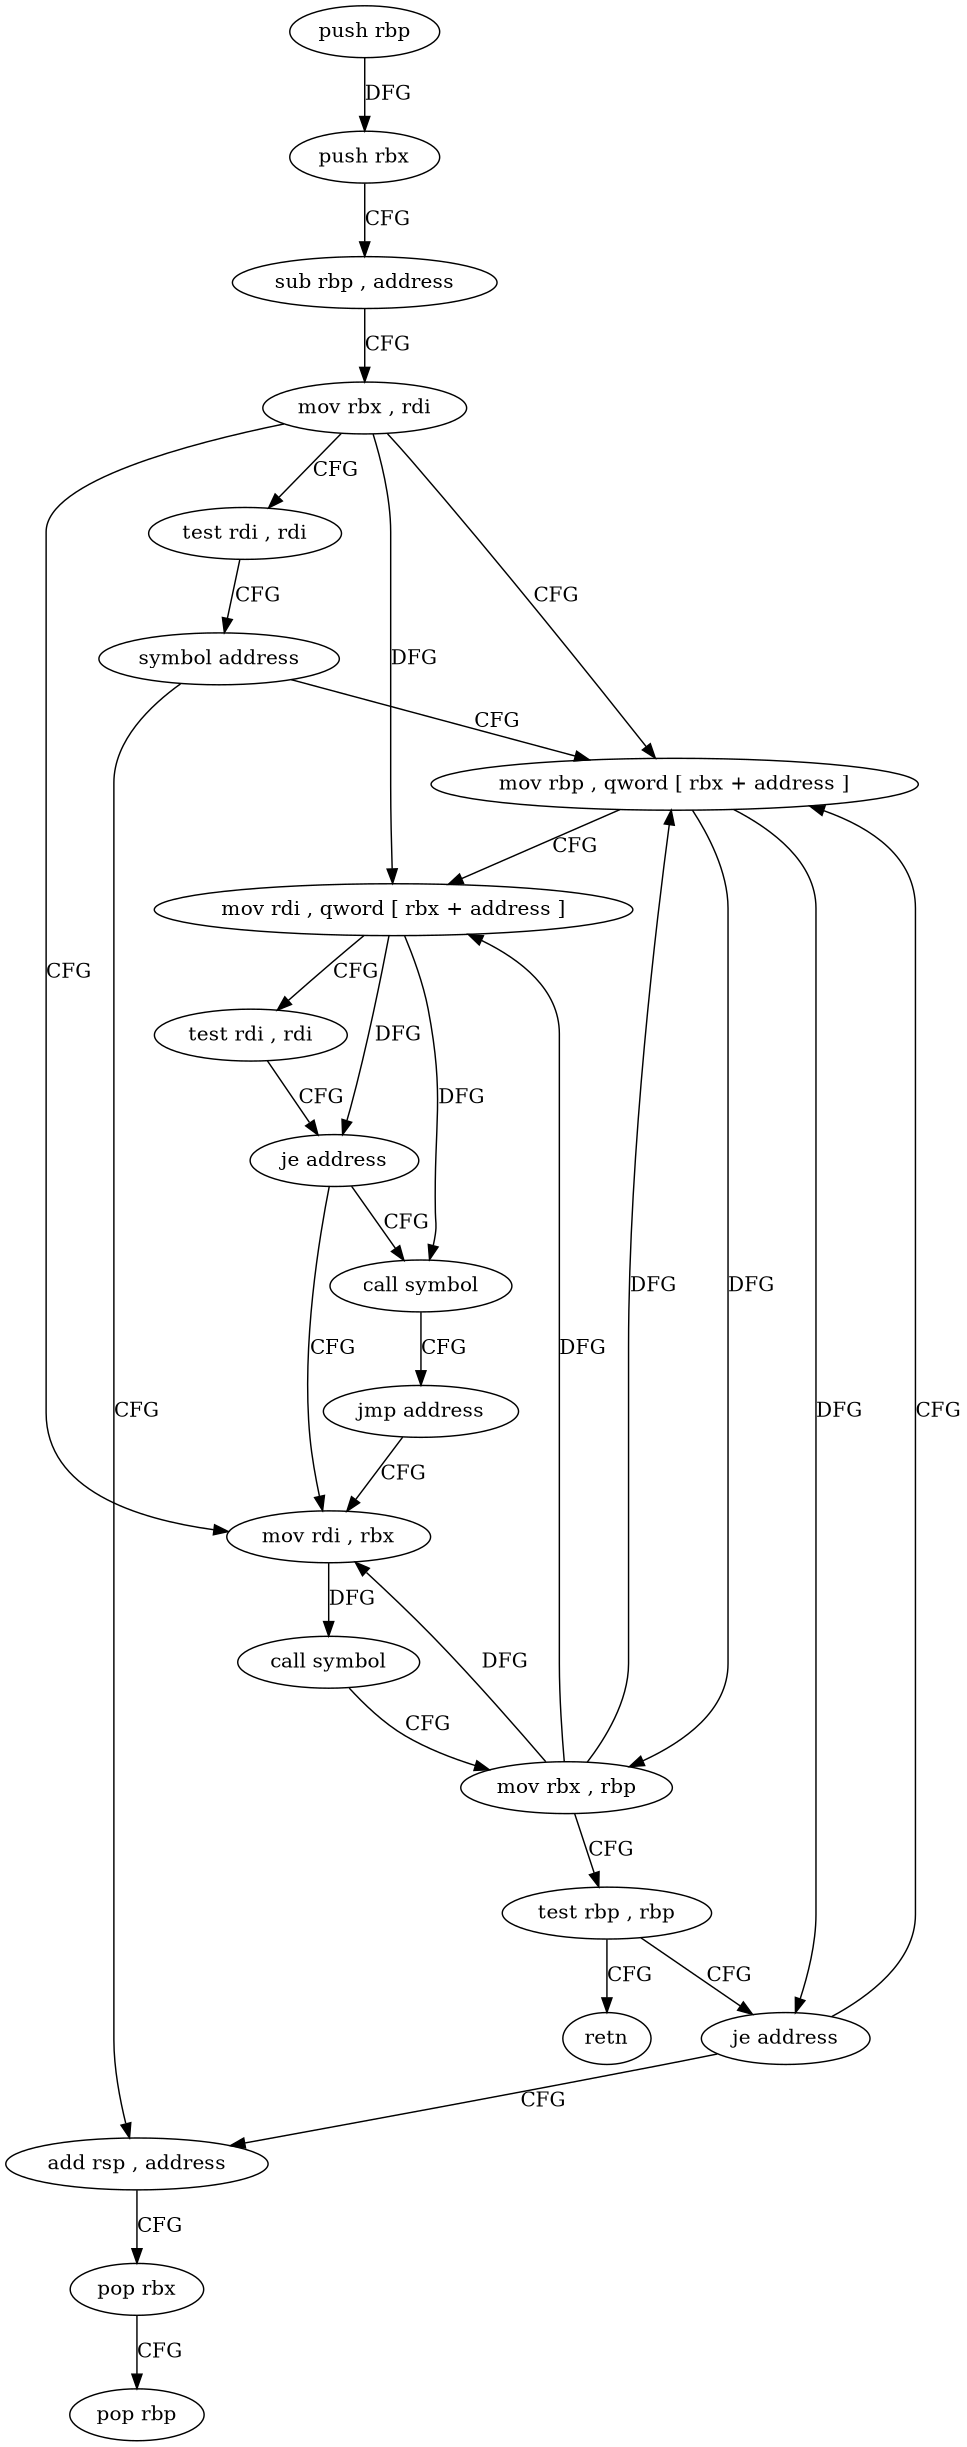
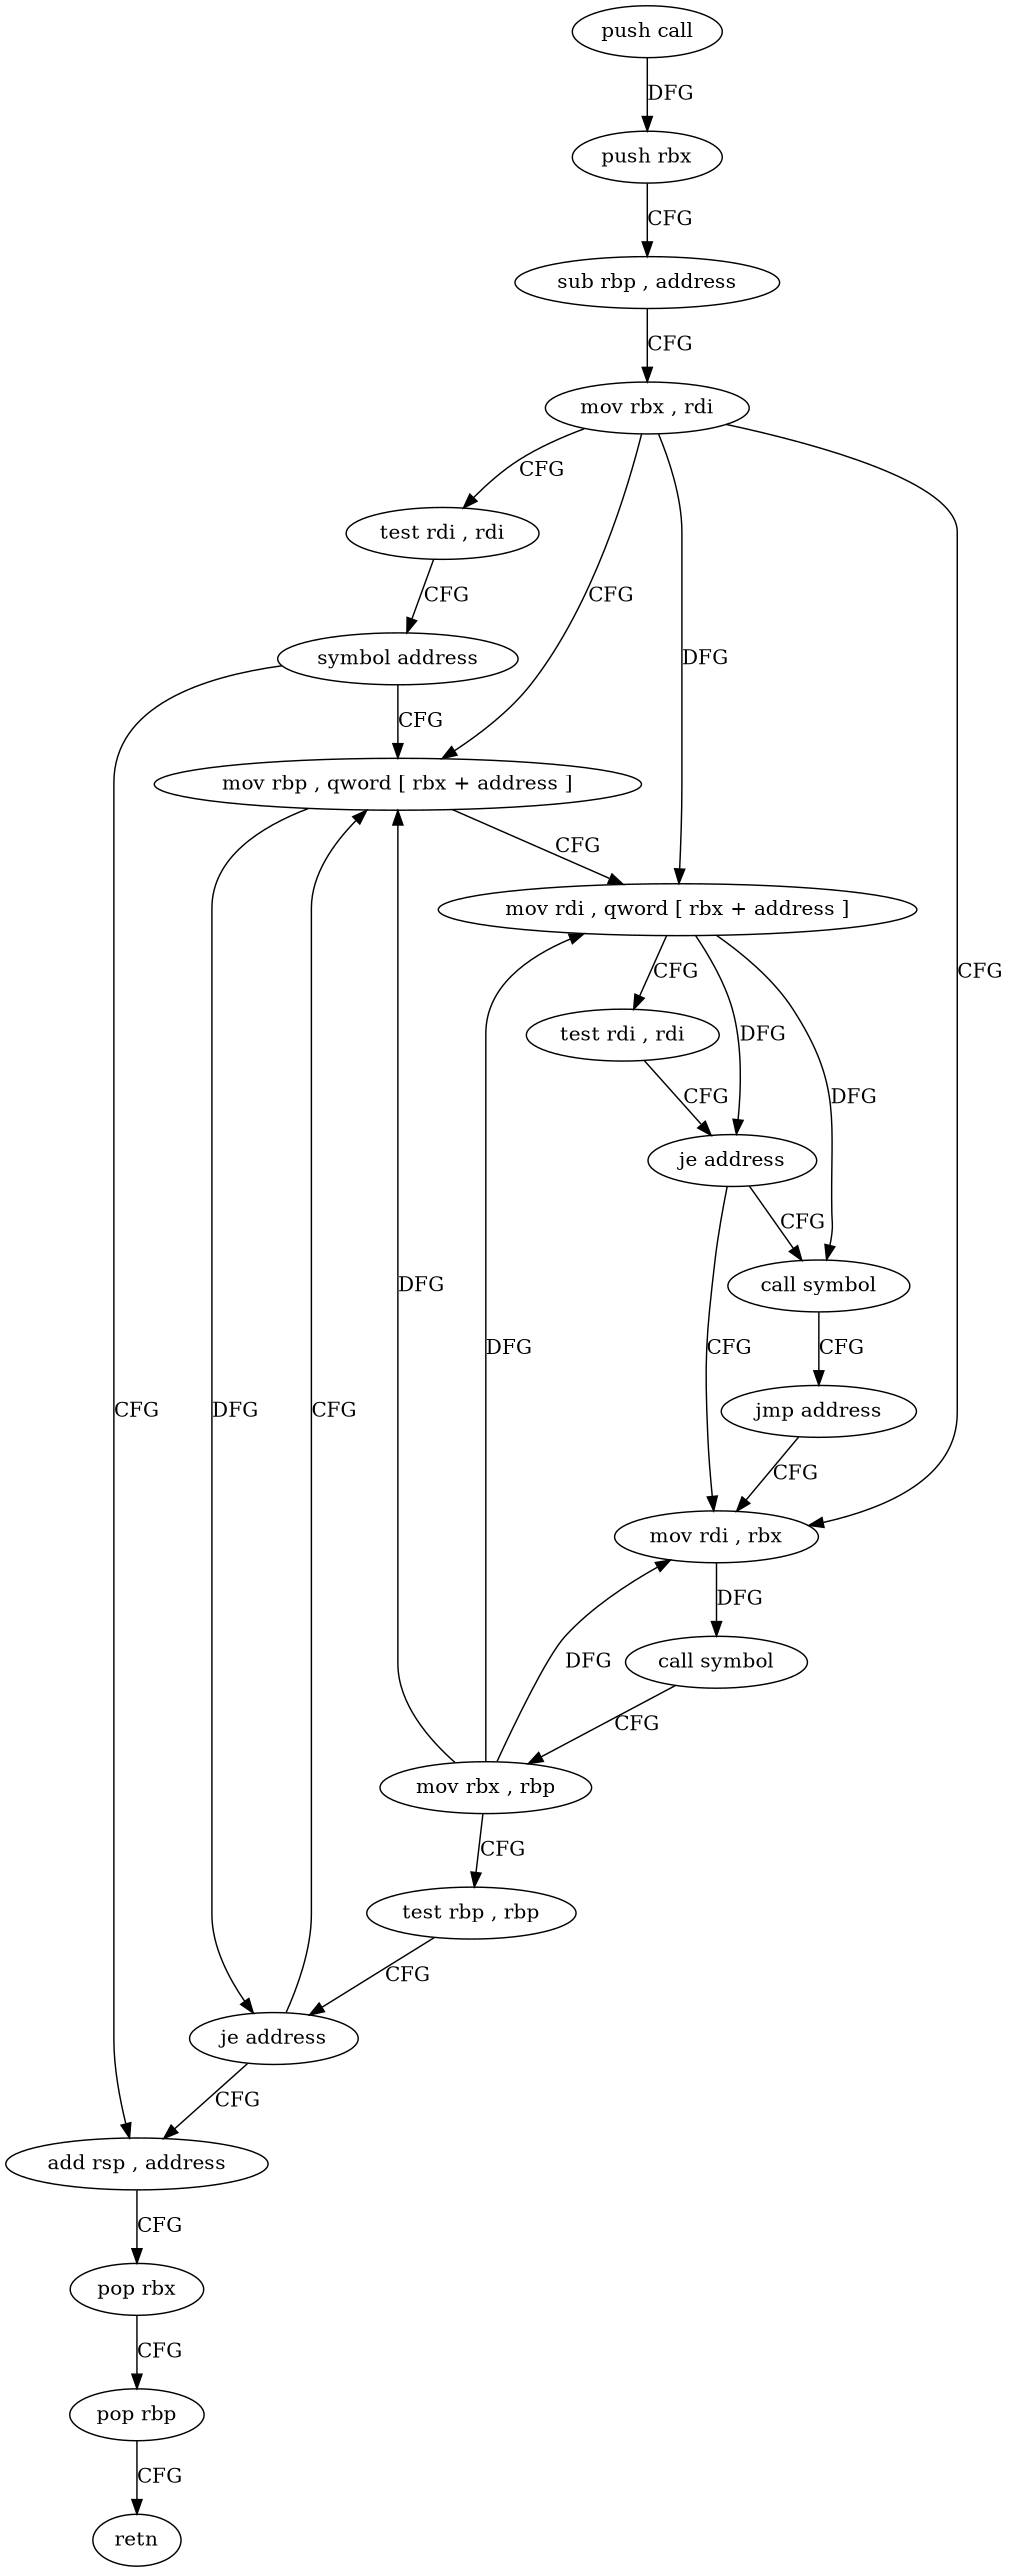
(365, 32) -> (647, 32)
(728, 1301) -> none
(607, 1969) -> (137, 2470)
